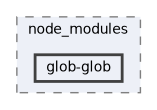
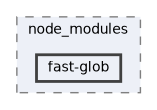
(79, 68) -> (79, 68)
